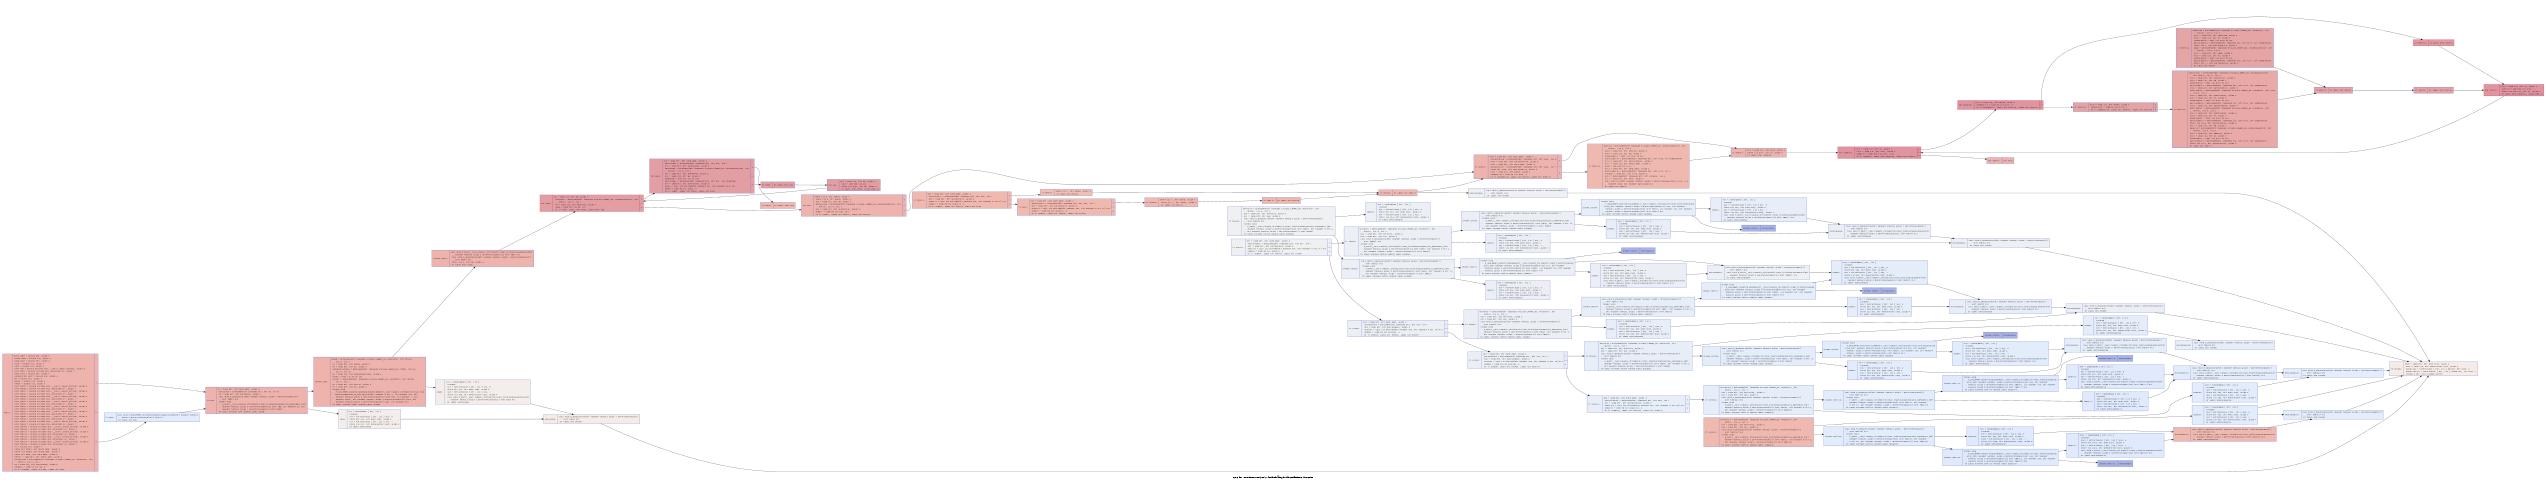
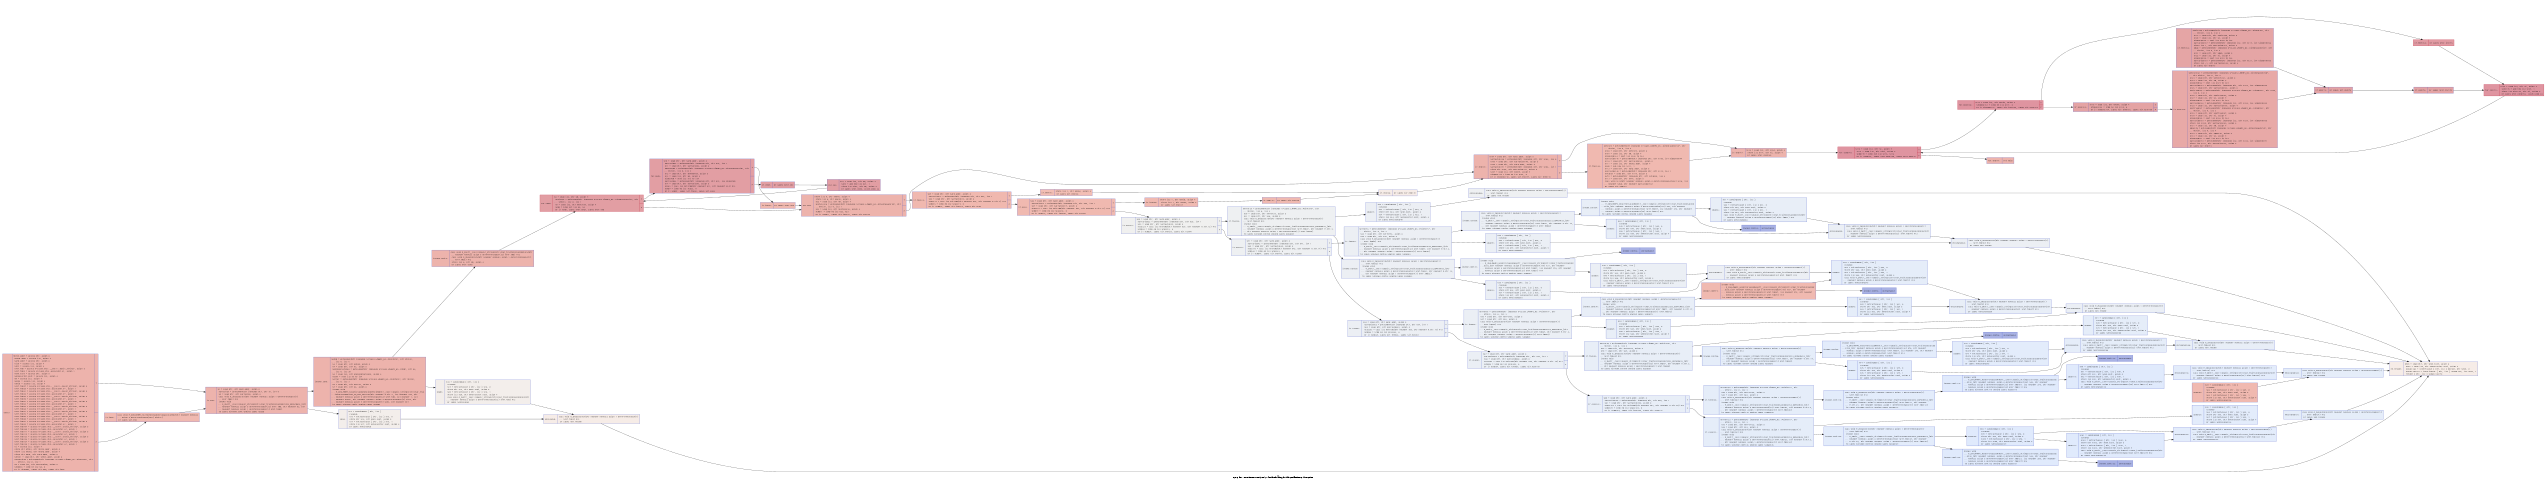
(1398, 193) -> (1398, 193)
(1442, 193) -> (1459, 202)
none -> (908, 200)
none -> (797, 205)
none -> (1171, 225)
(1648, 260) -> (1631, 293)
(1759, 291) -> (1759, 291)
(2182, 358) -> (2170, 345)
(2225, 392) -> (2225, 392)
(2329, 392) -> (2326, 357)
(2115, 401) -> none
none -> (1697, 412)
(2270, 415) -> none
(2006, 416) -> none
(152, 417) -> (152, 417)
(1759, 432) -> (1759, 432)
(2225, 434) -> (2225, 434)
(2061, 451) -> (2049, 440)
